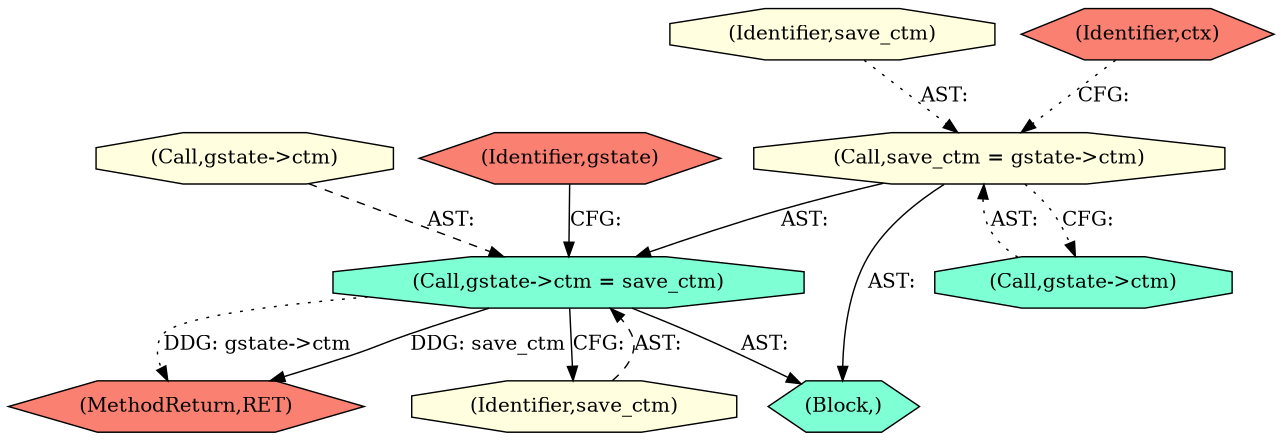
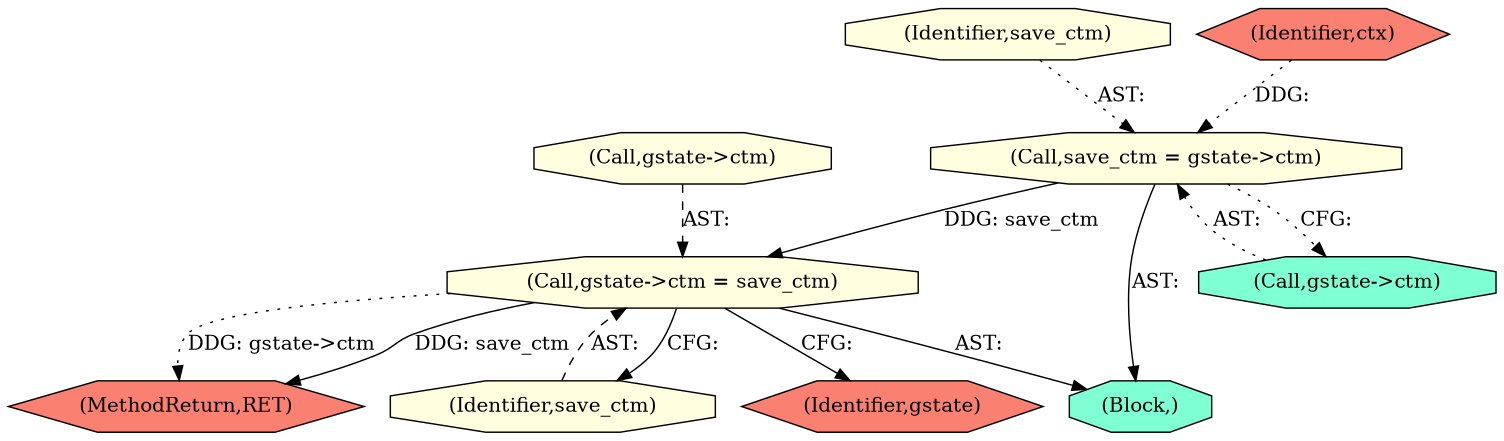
(1107, 96) -> (1285, 96)
(569, 213) -> (781, 341)
(808, 220) -> (1021, 220)
(569, 282) -> (683, 282)
(844, 407) -> (1141, 407)
